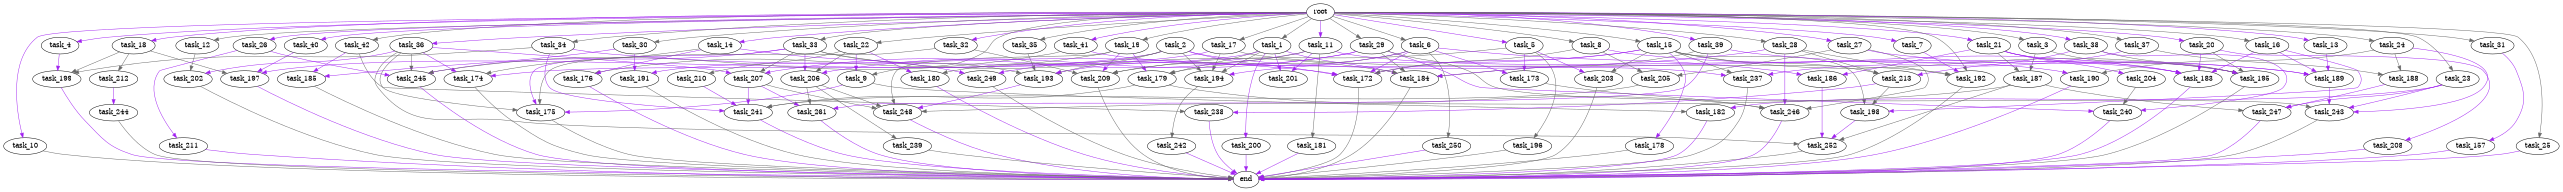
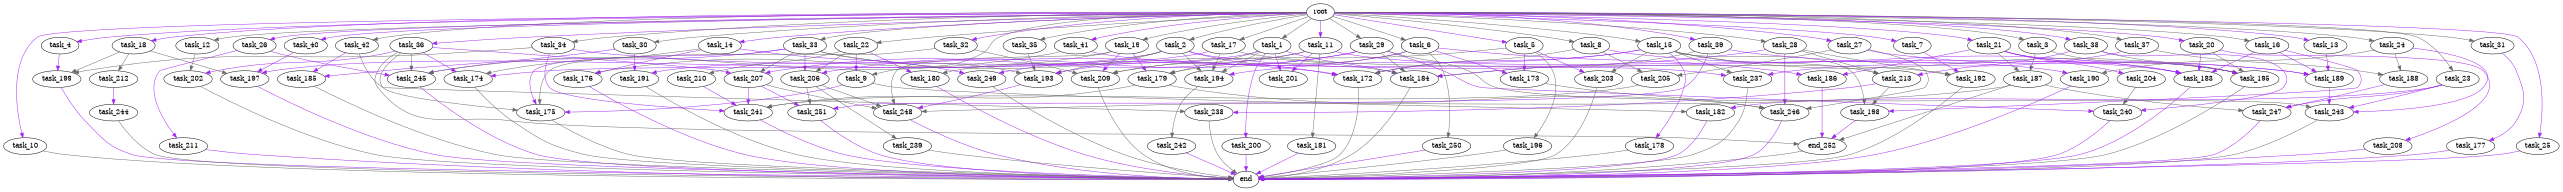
(1657, 15) -> (1250, 25)
(1978, 18) -> (1978, 18)
(1392, 61) -> none
(812, 113) -> (812, 113)
(1822, 146) -> (1822, 146)
(2471, 146) -> (2471, 146)
(1215, 149) -> (1215, 149)
